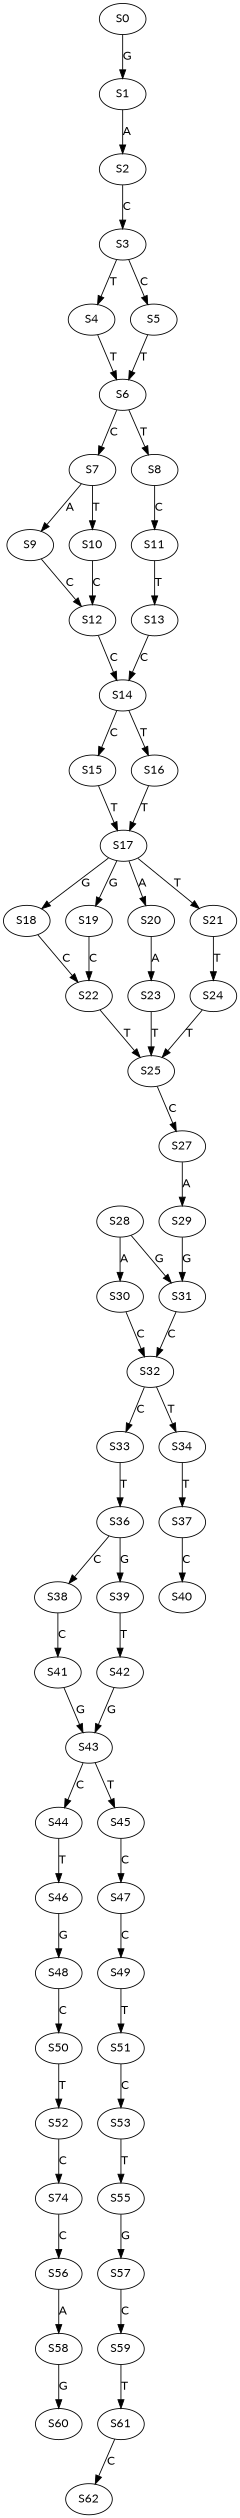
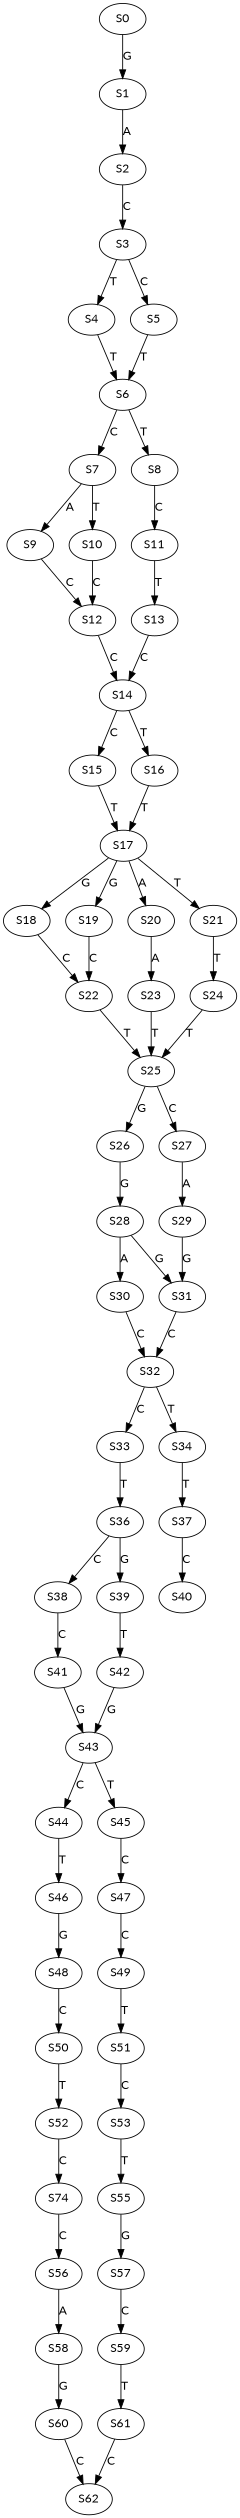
none -> (120, 1146)
none -> (72, 2458)
